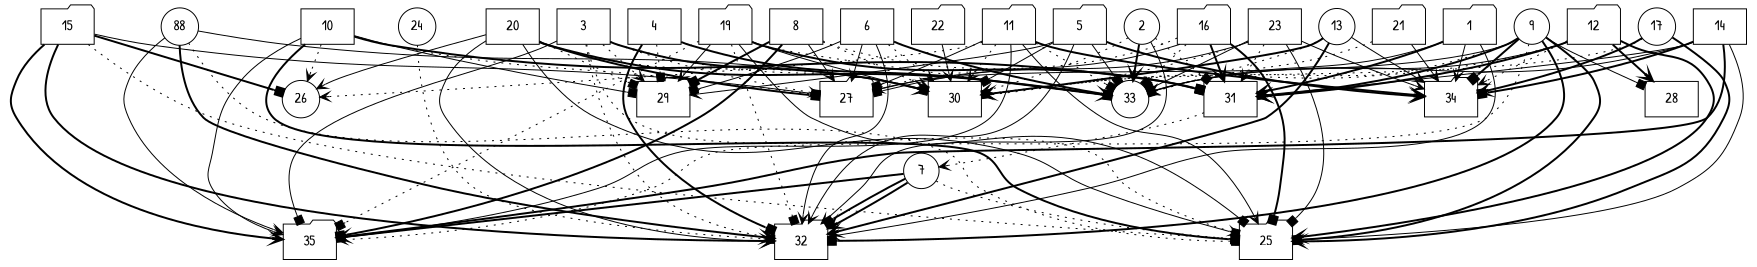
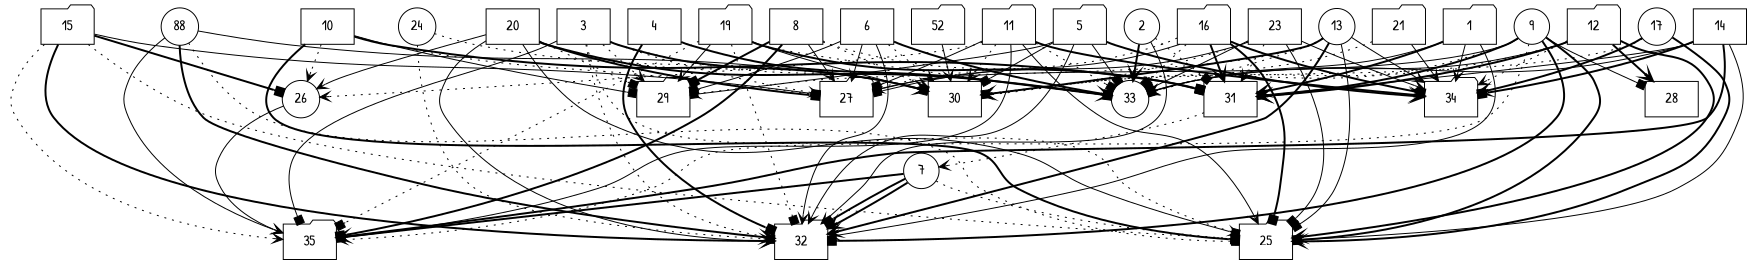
(938, 27) -> (938, 27)
(1499, 57) -> (1322, 70)
(658, 58) -> (1013, 74)
(1061, 67) -> (676, 64)
(216, 133) -> (216, 165)
(981, 140) -> (1349, 132)
(92, 187) -> (92, 187)
